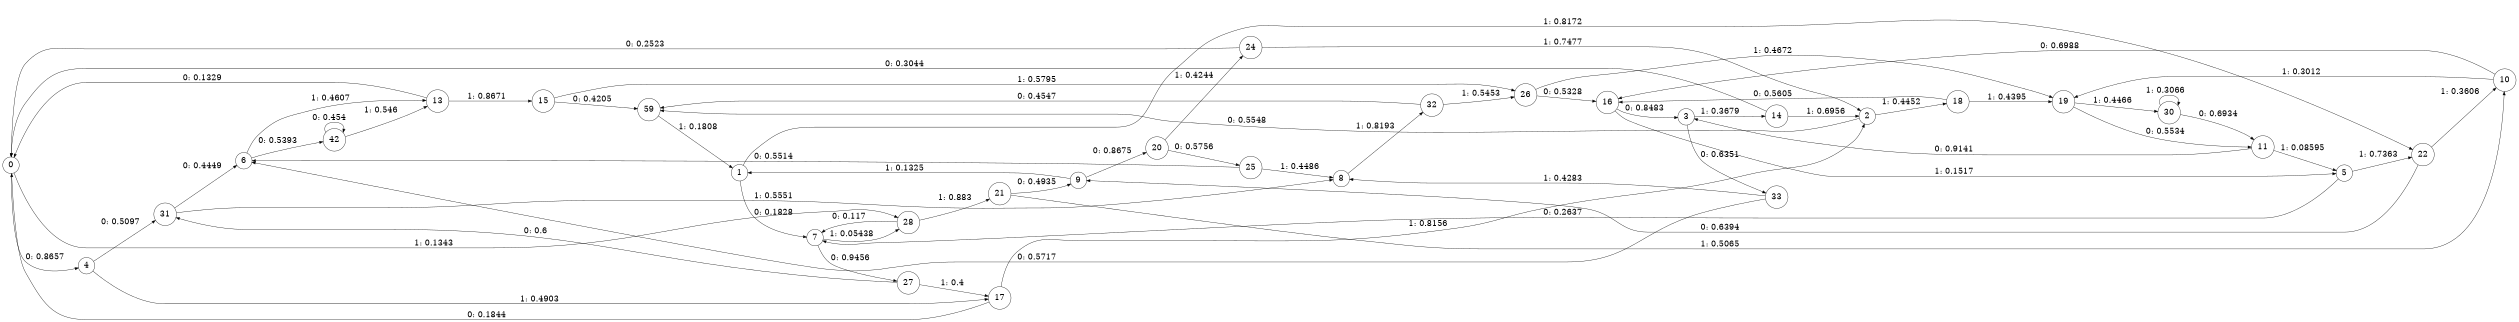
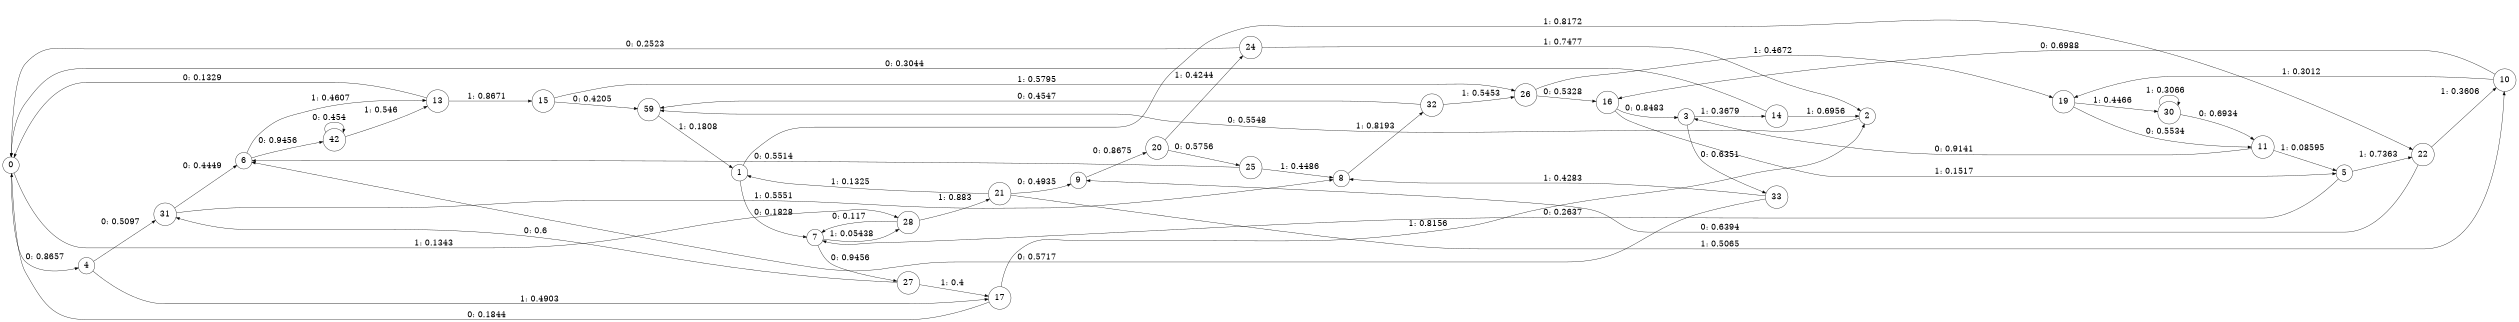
(1958, 102) -> none
(282, 141) -> (282, 141)
(911, 173) -> (869, 189)
